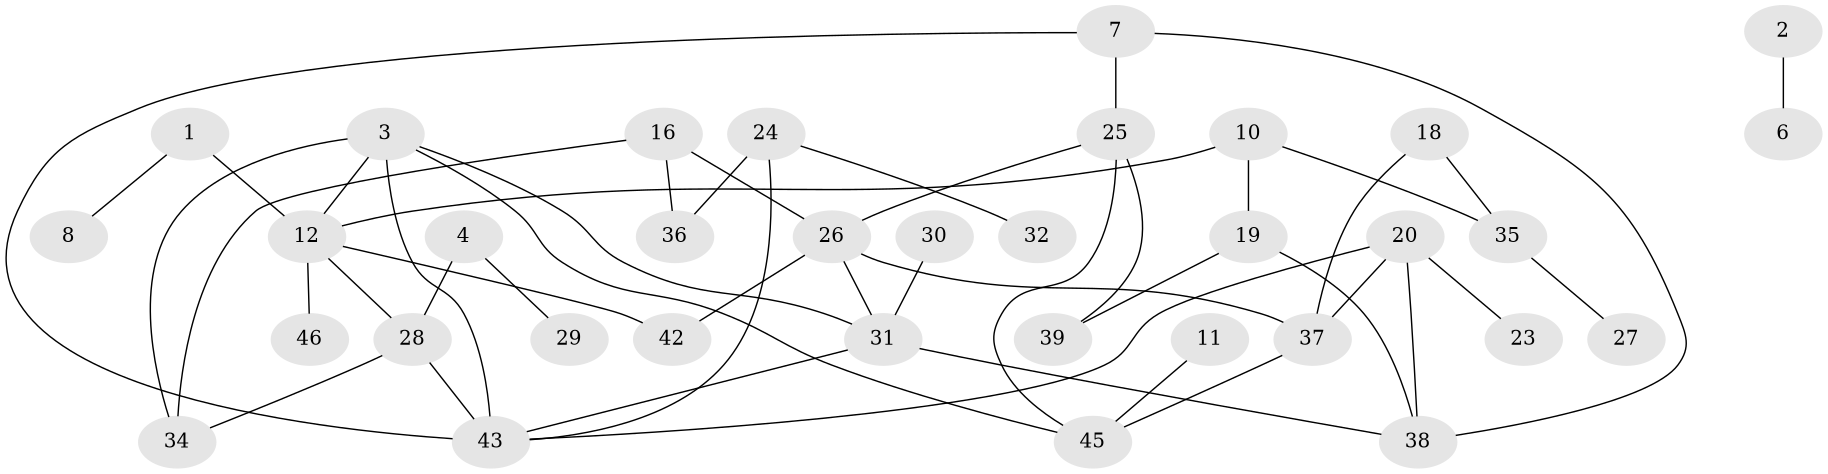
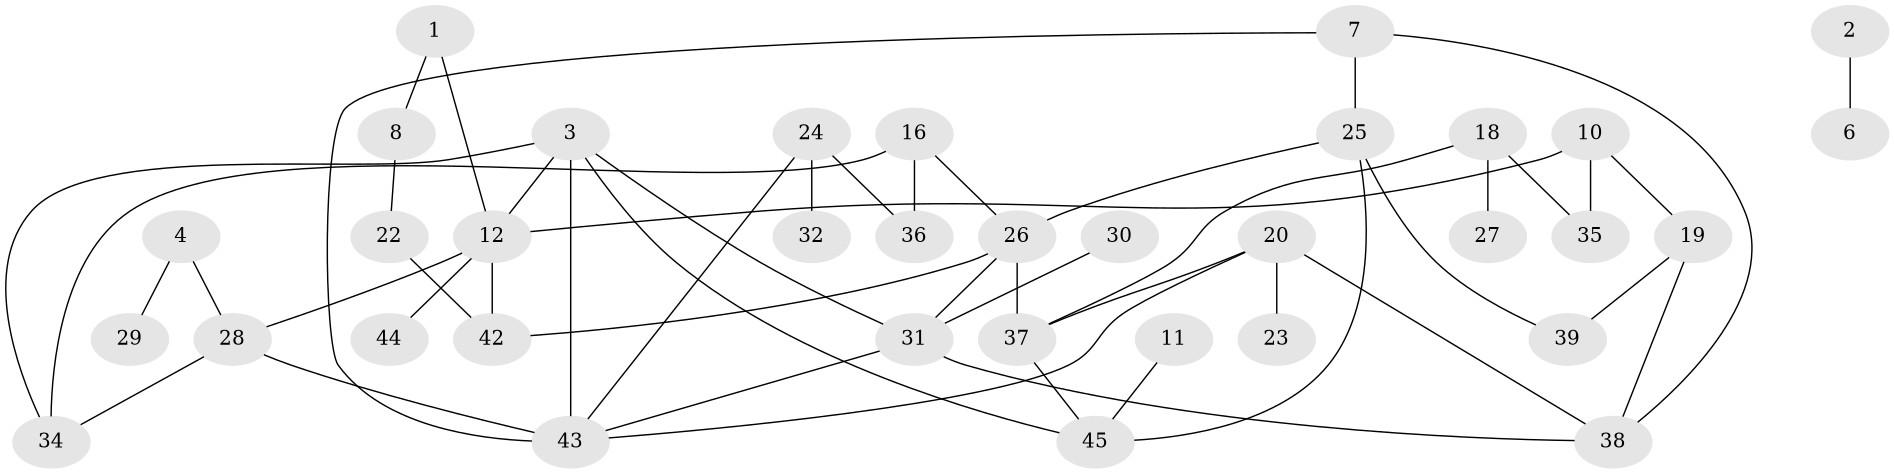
none -> (390, 237)
(1568, 288) -> (1488, 186)
(310, 339) -> (390, 339)
